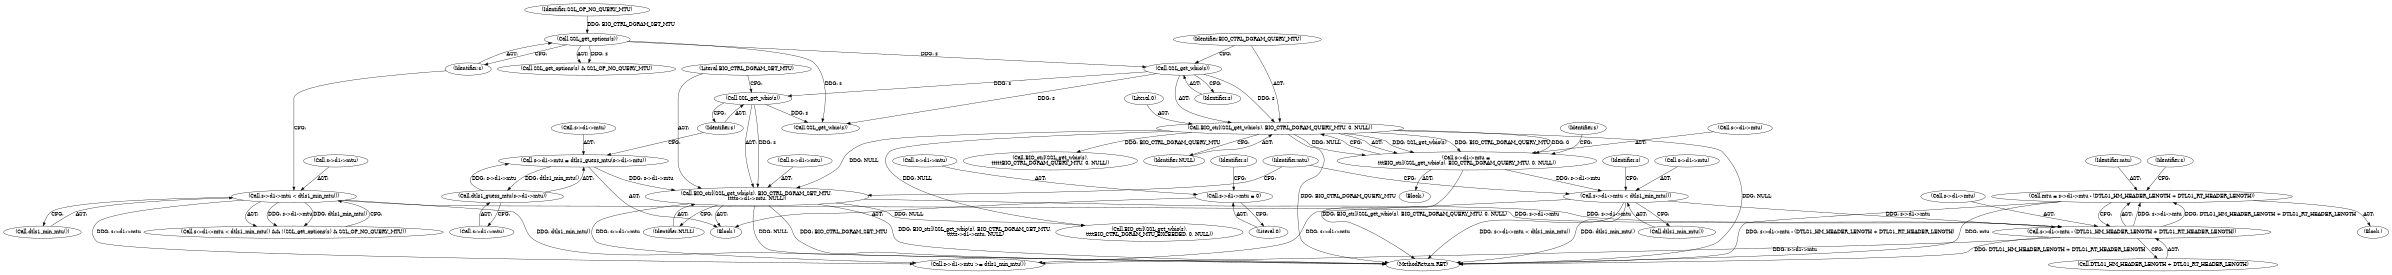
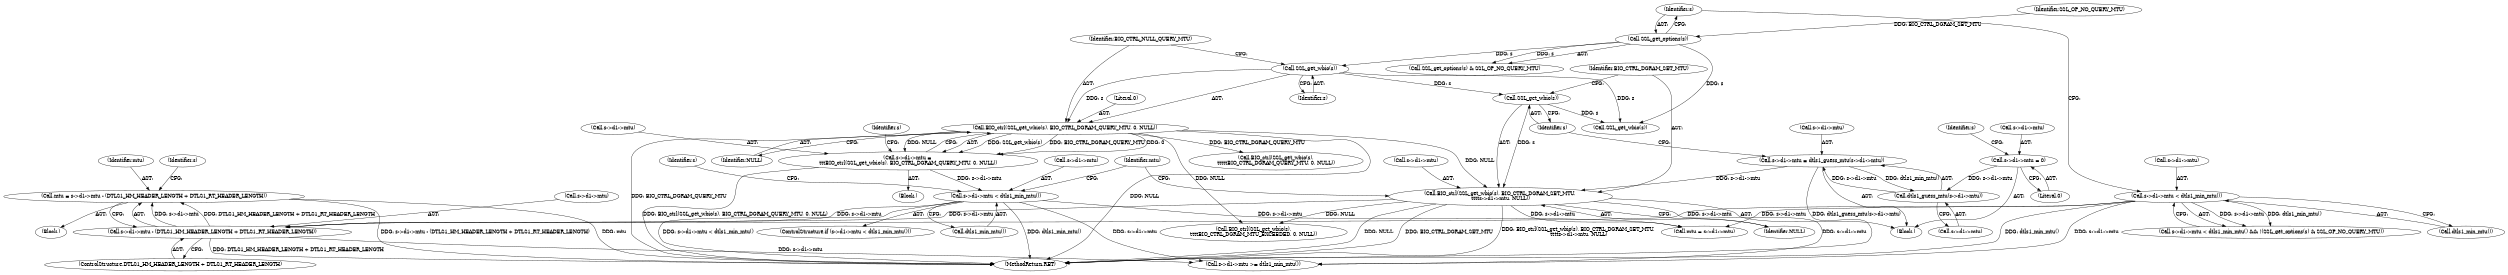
(1247, 39) -> (1141, 39)
(746, 69) -> (1639, 69)
none -> (1972, 174)
none -> (846, 232)
none -> (1704, 232)
none -> (1534, 255)
(2163, 265) -> (180, 265)
